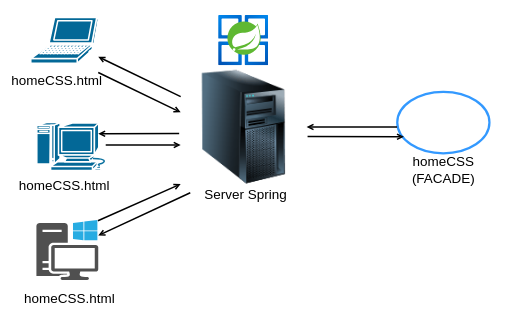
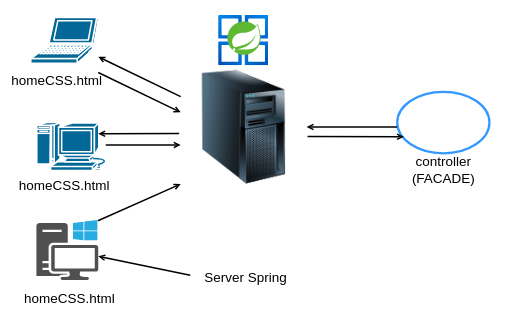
(444, 171) -> (444, 171)
(246, 195) -> (246, 278)
